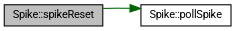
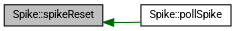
(117, 8) -> (127, 22)
